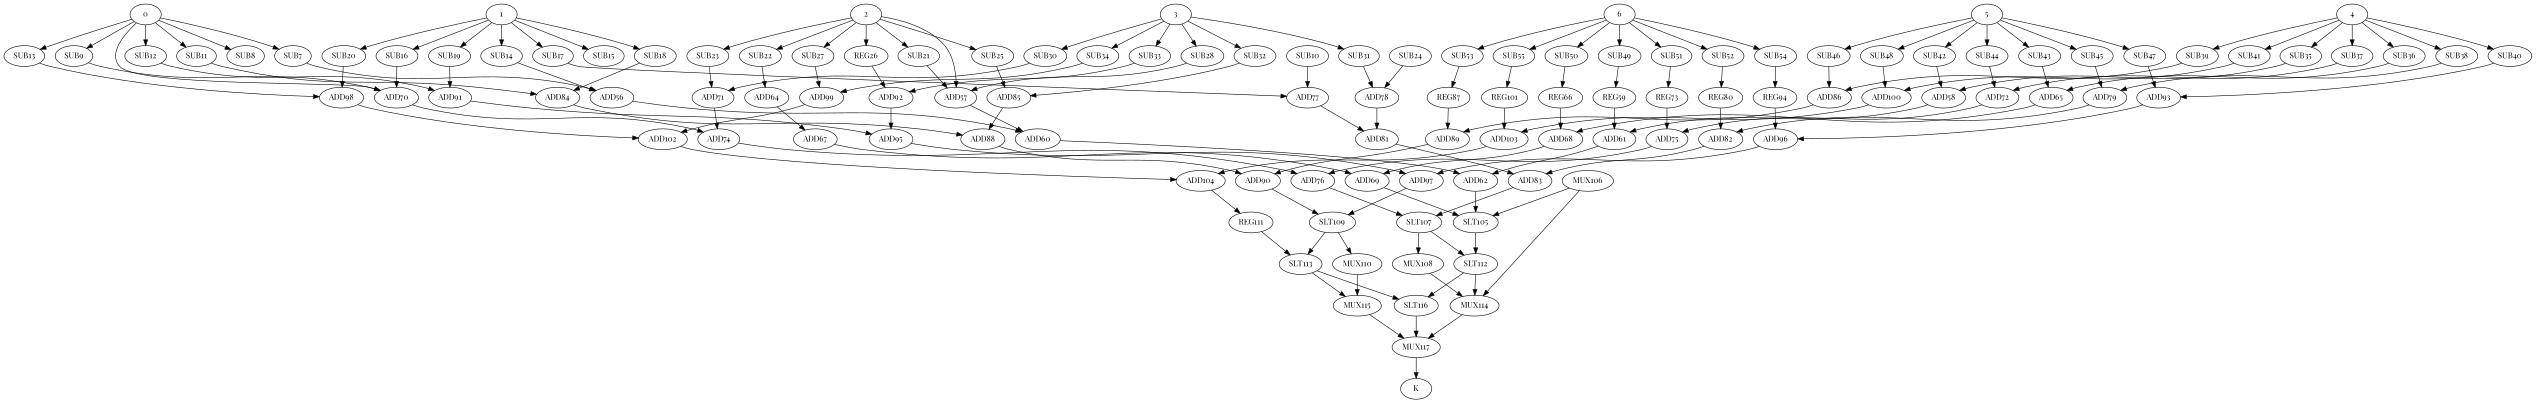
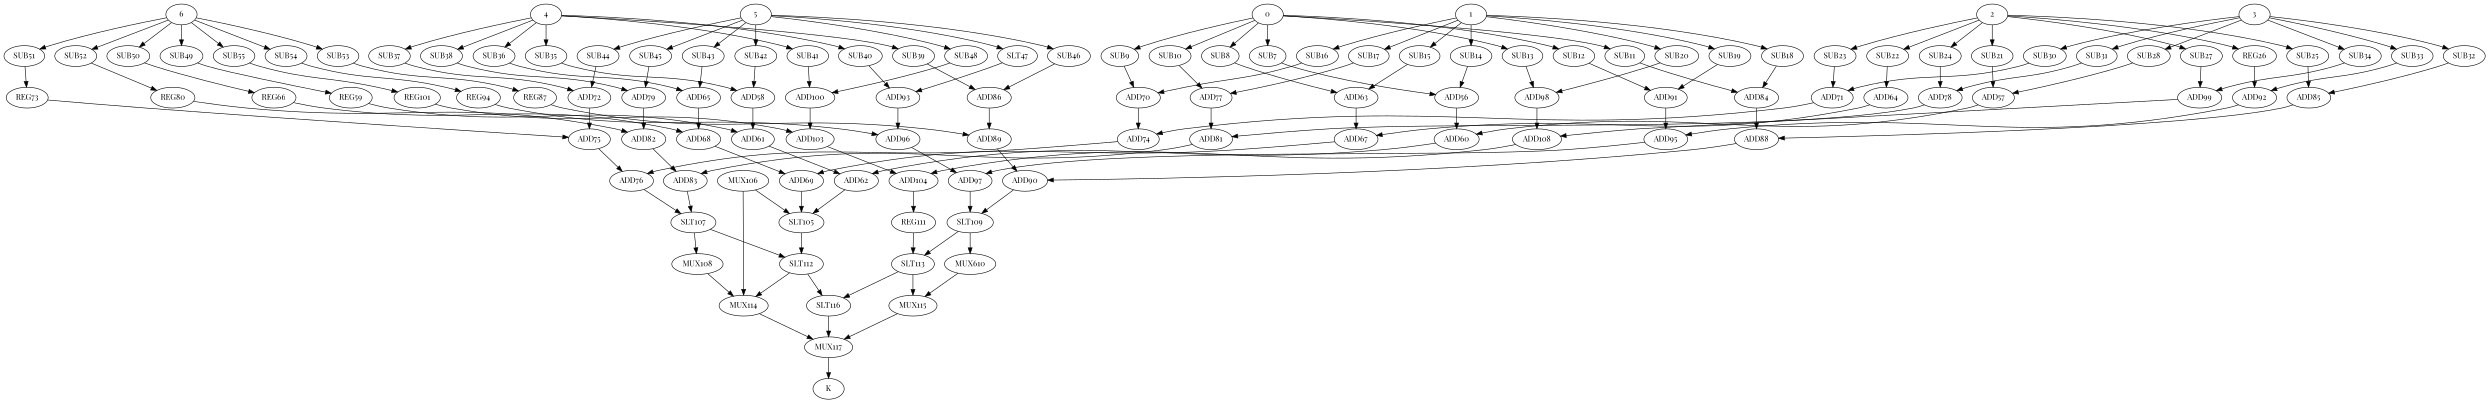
(921, 28) -> (1969, 33)
(2145, 56) -> (1018, 56)
(221, 81) -> (1223, 34)
none -> (1356, 98)
(663, 139) -> (1537, 139)
(1357, 264) -> (970, 264)
